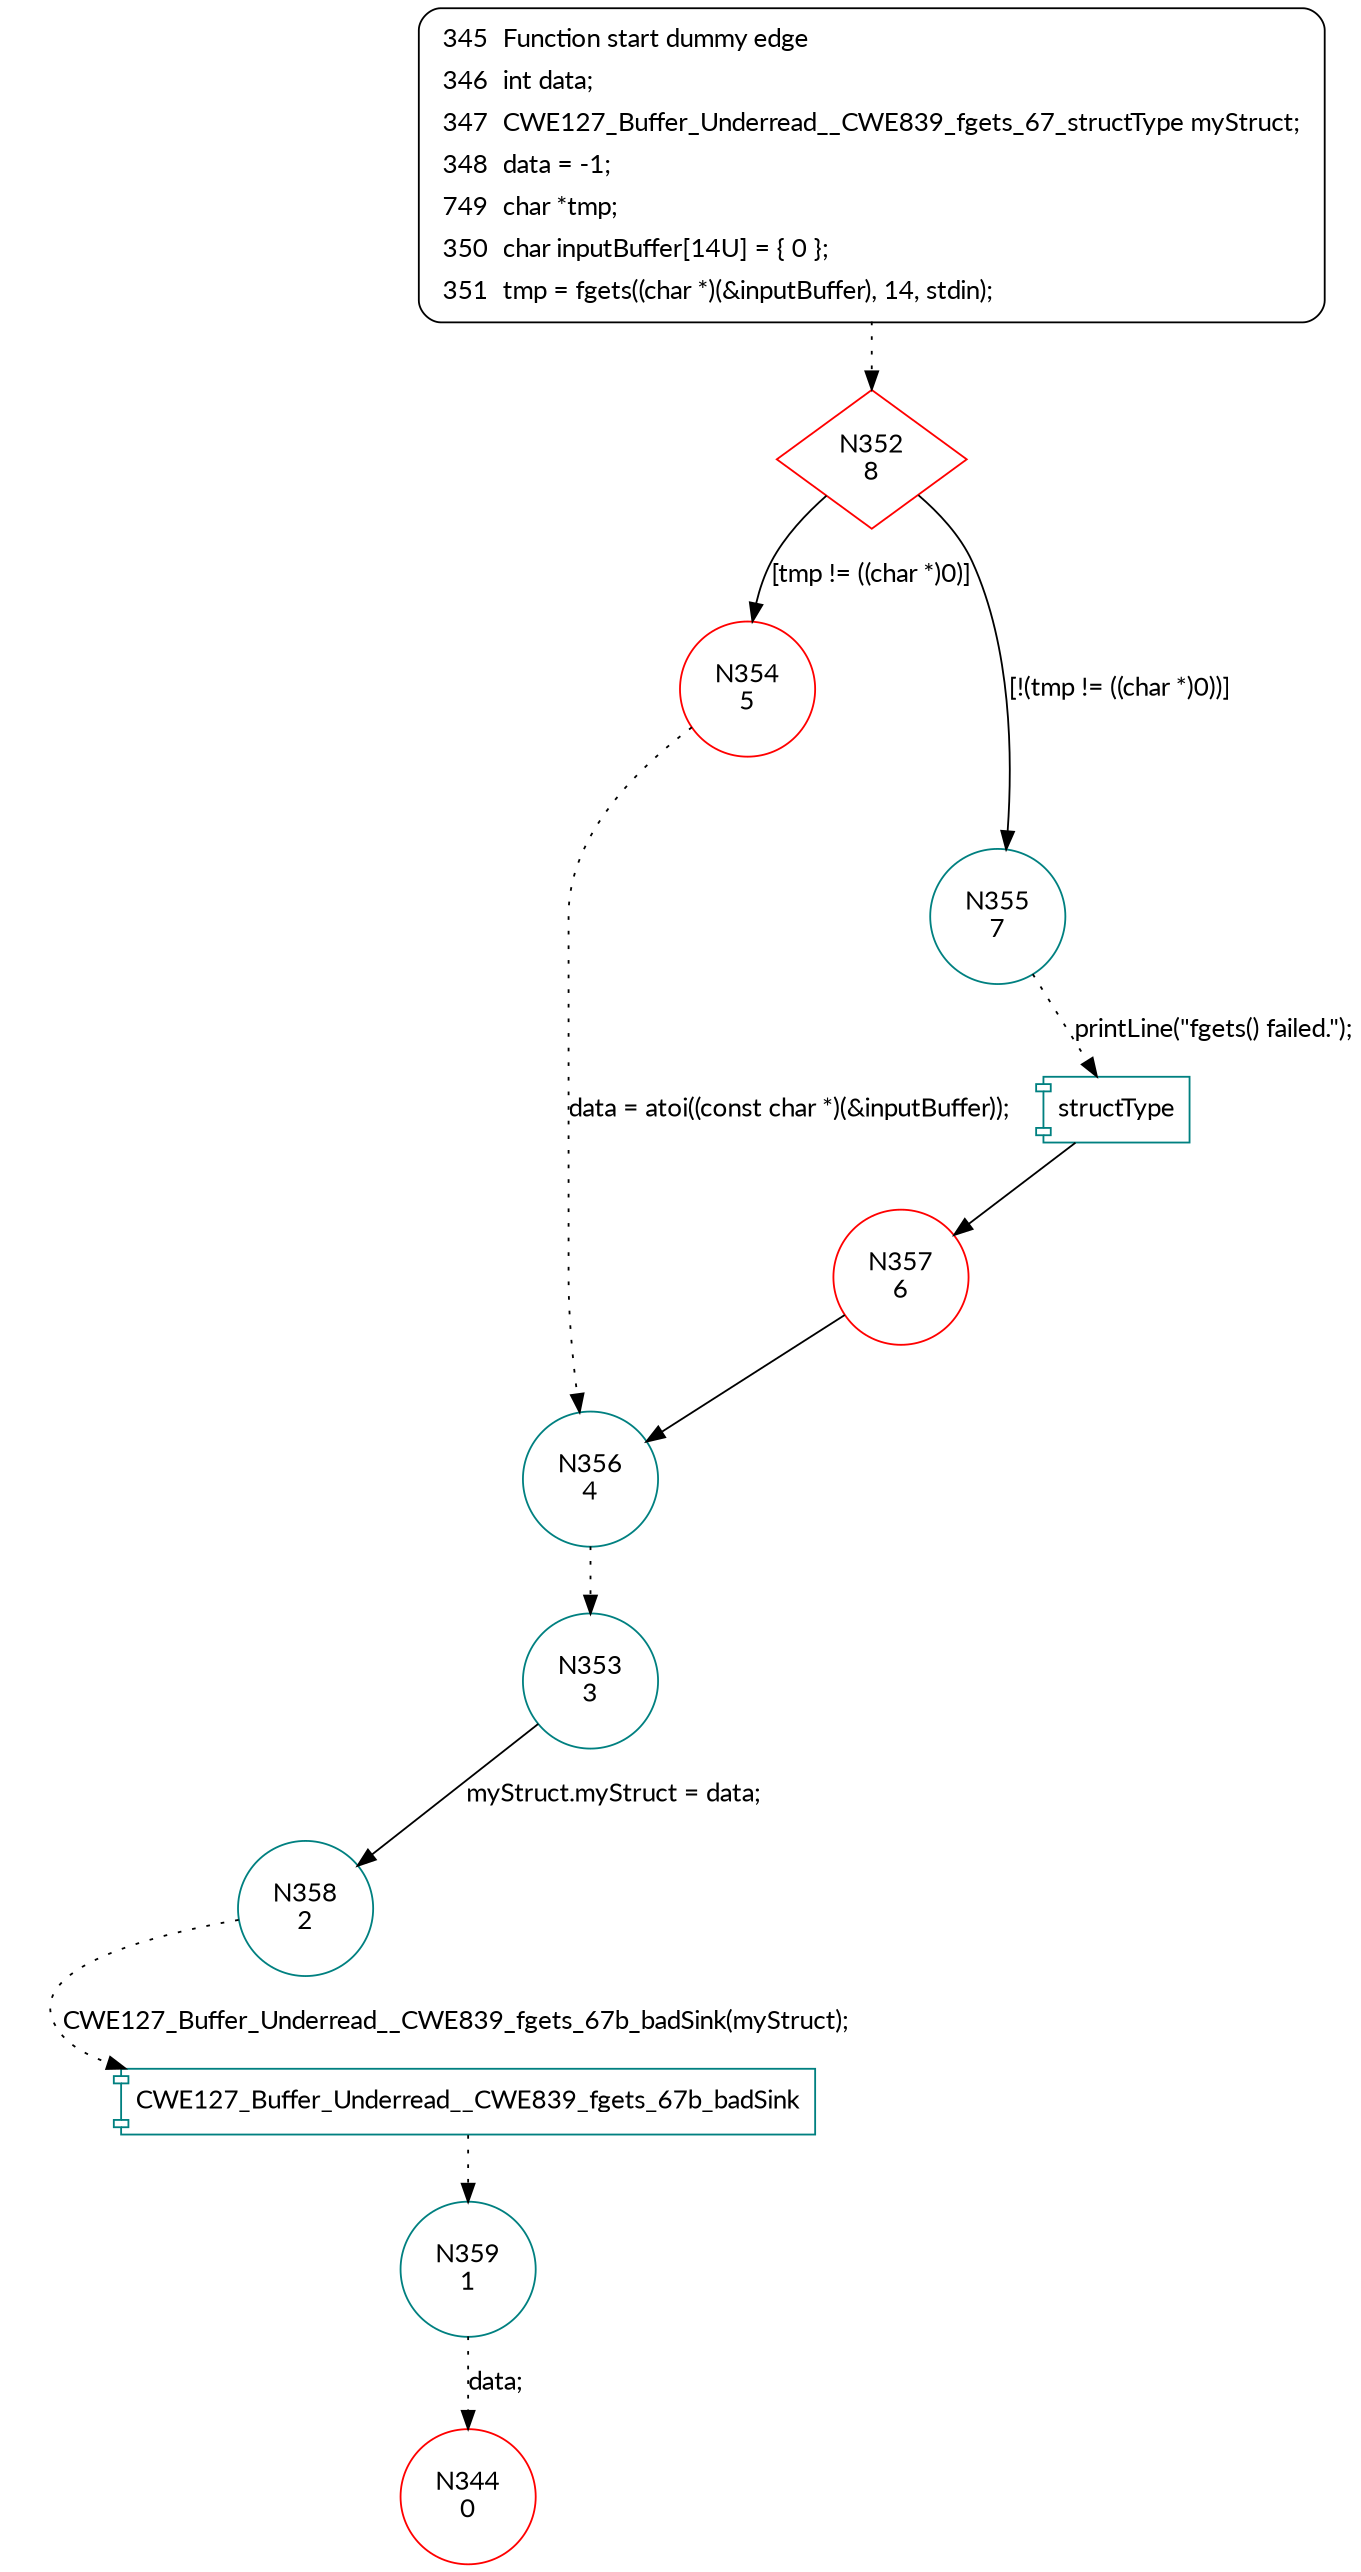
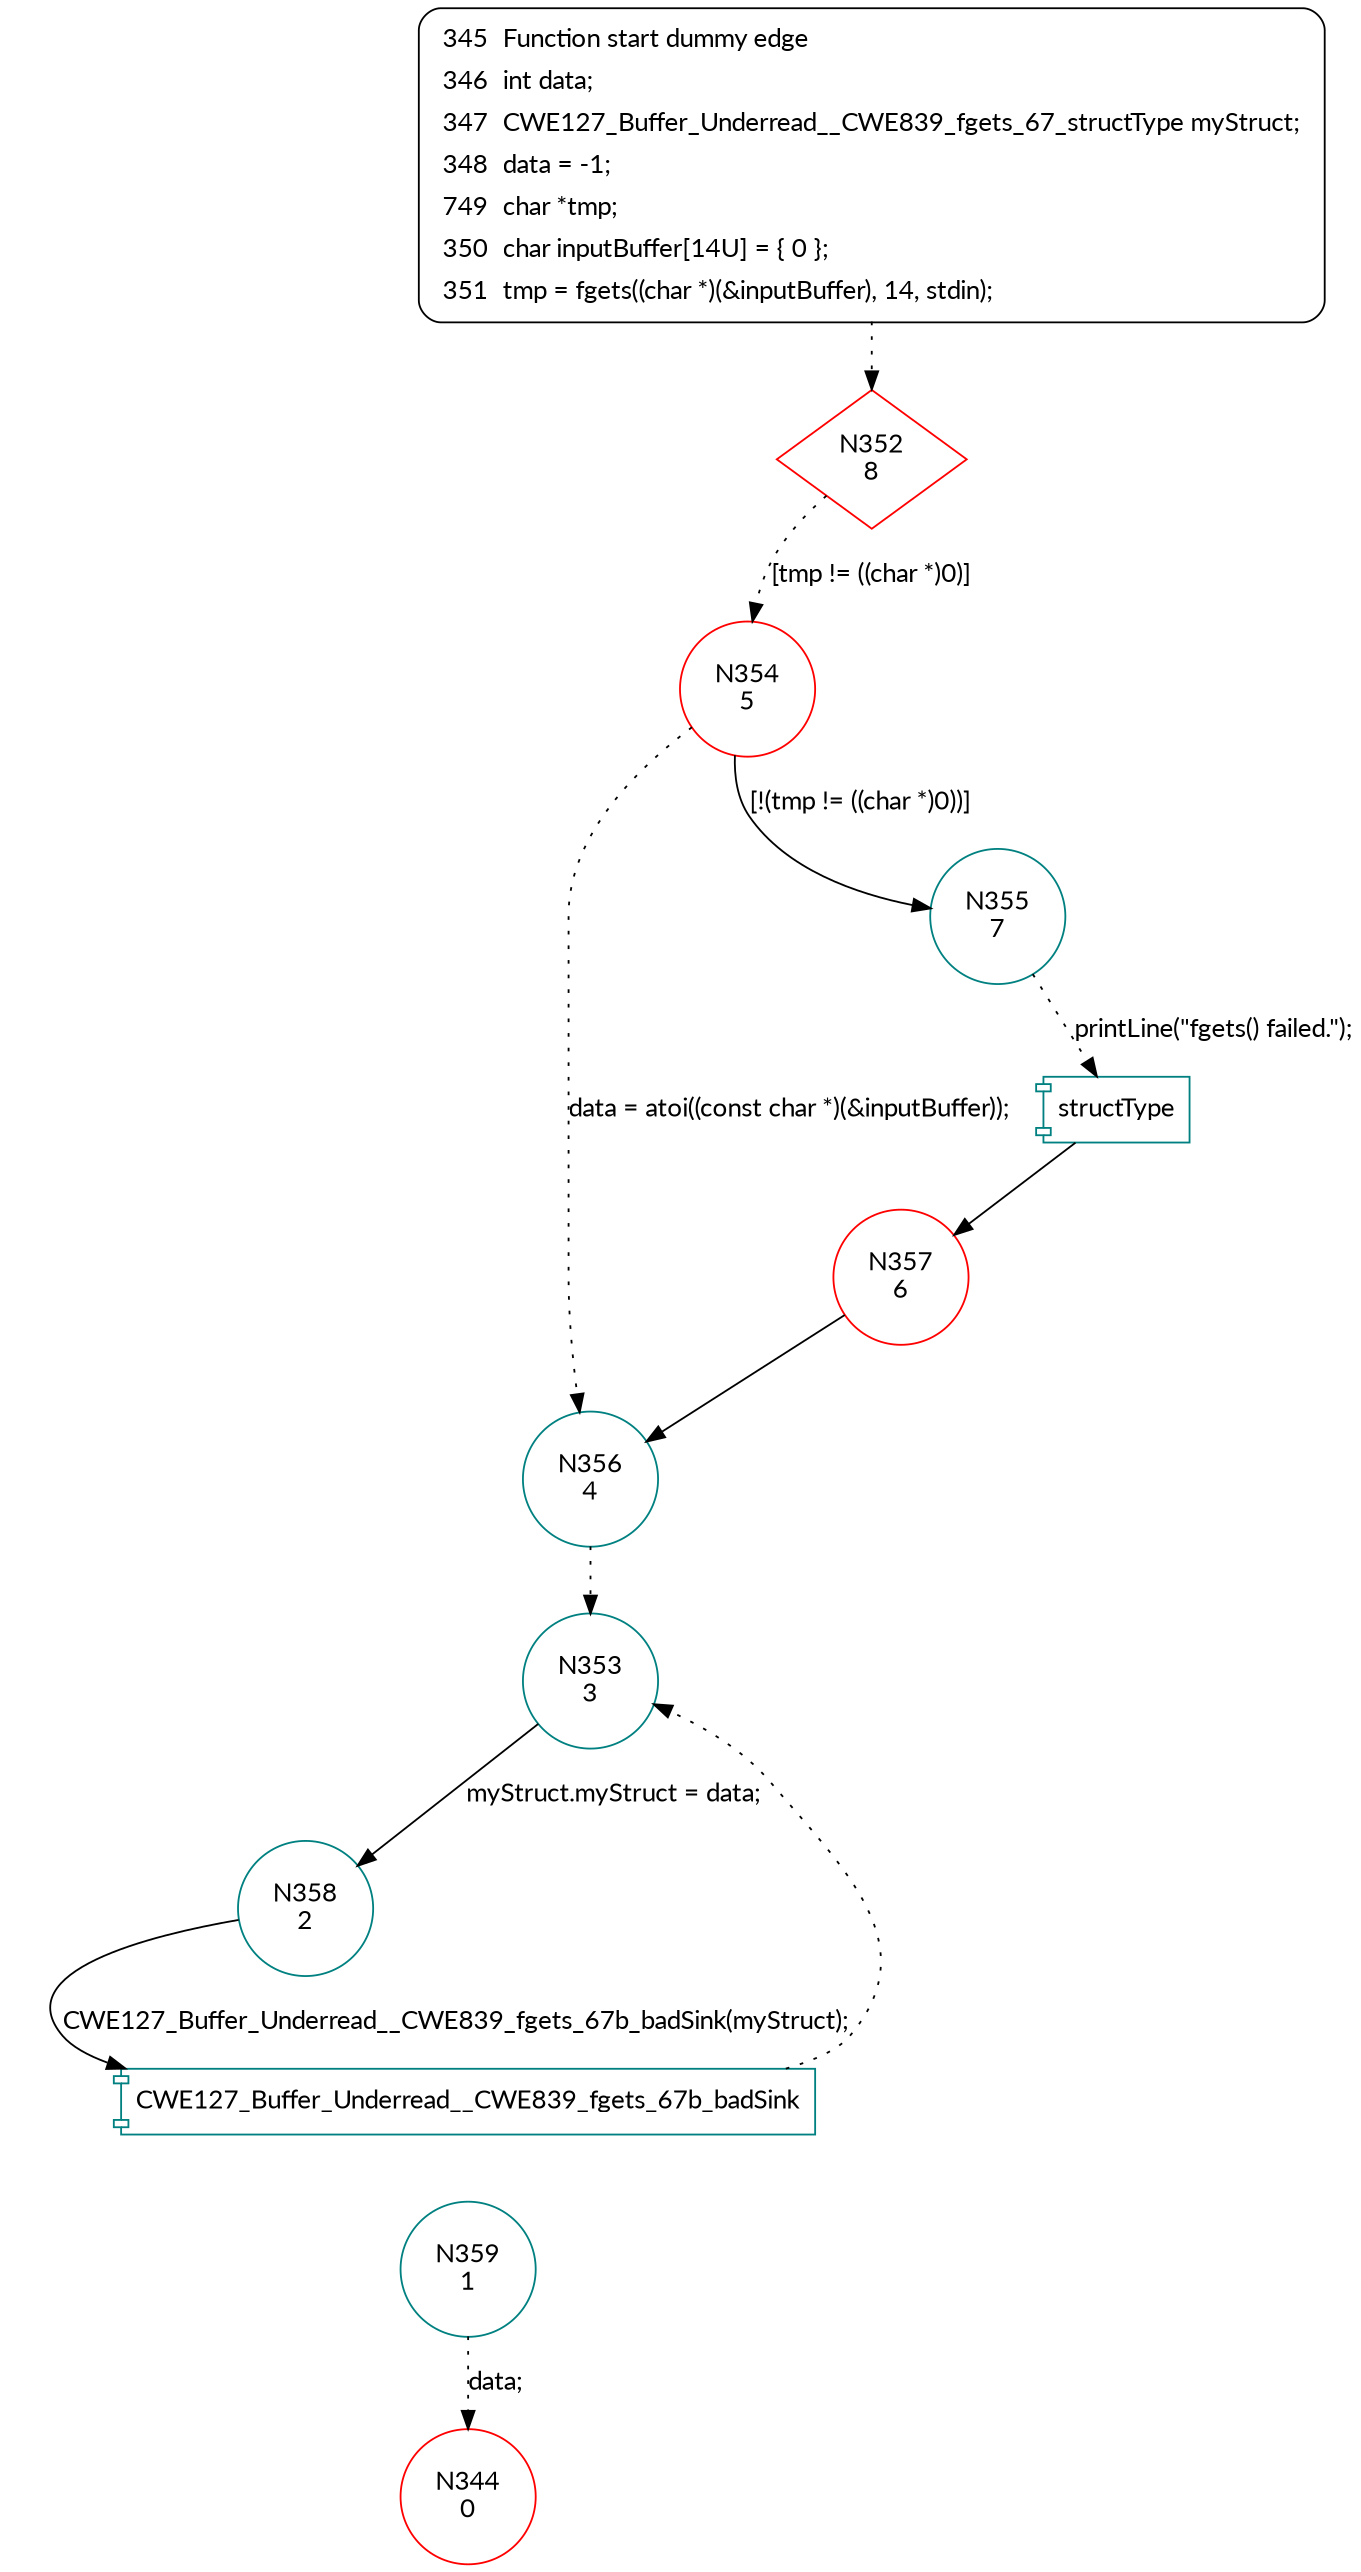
(782, 544) -> (782, 544)
(999, 651) -> (795, 860)
(94, 1961) -> (94, 1961)
(468, 2159) -> (849, 1877)
